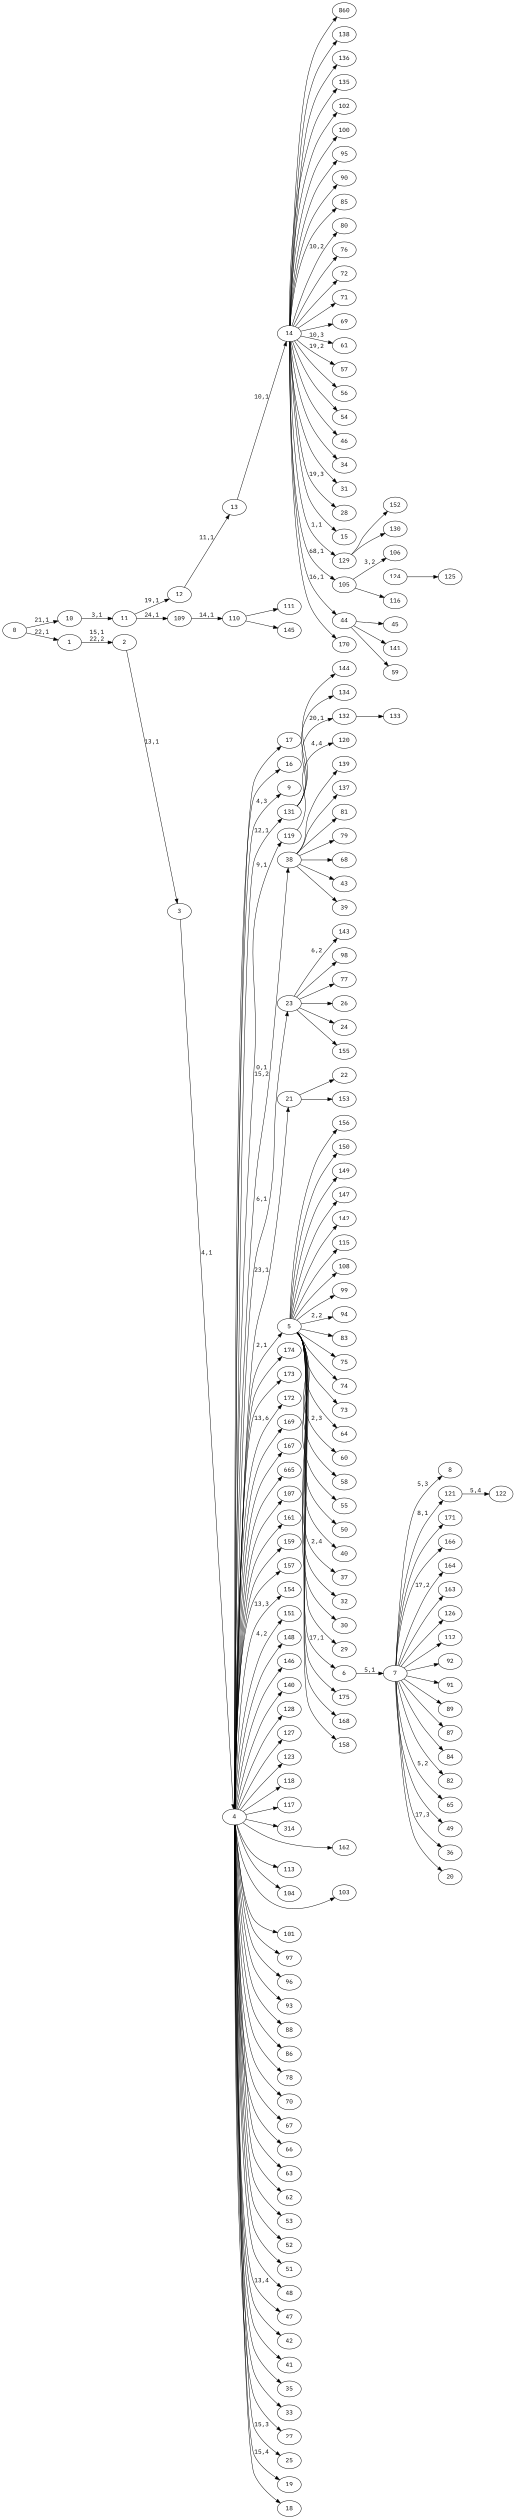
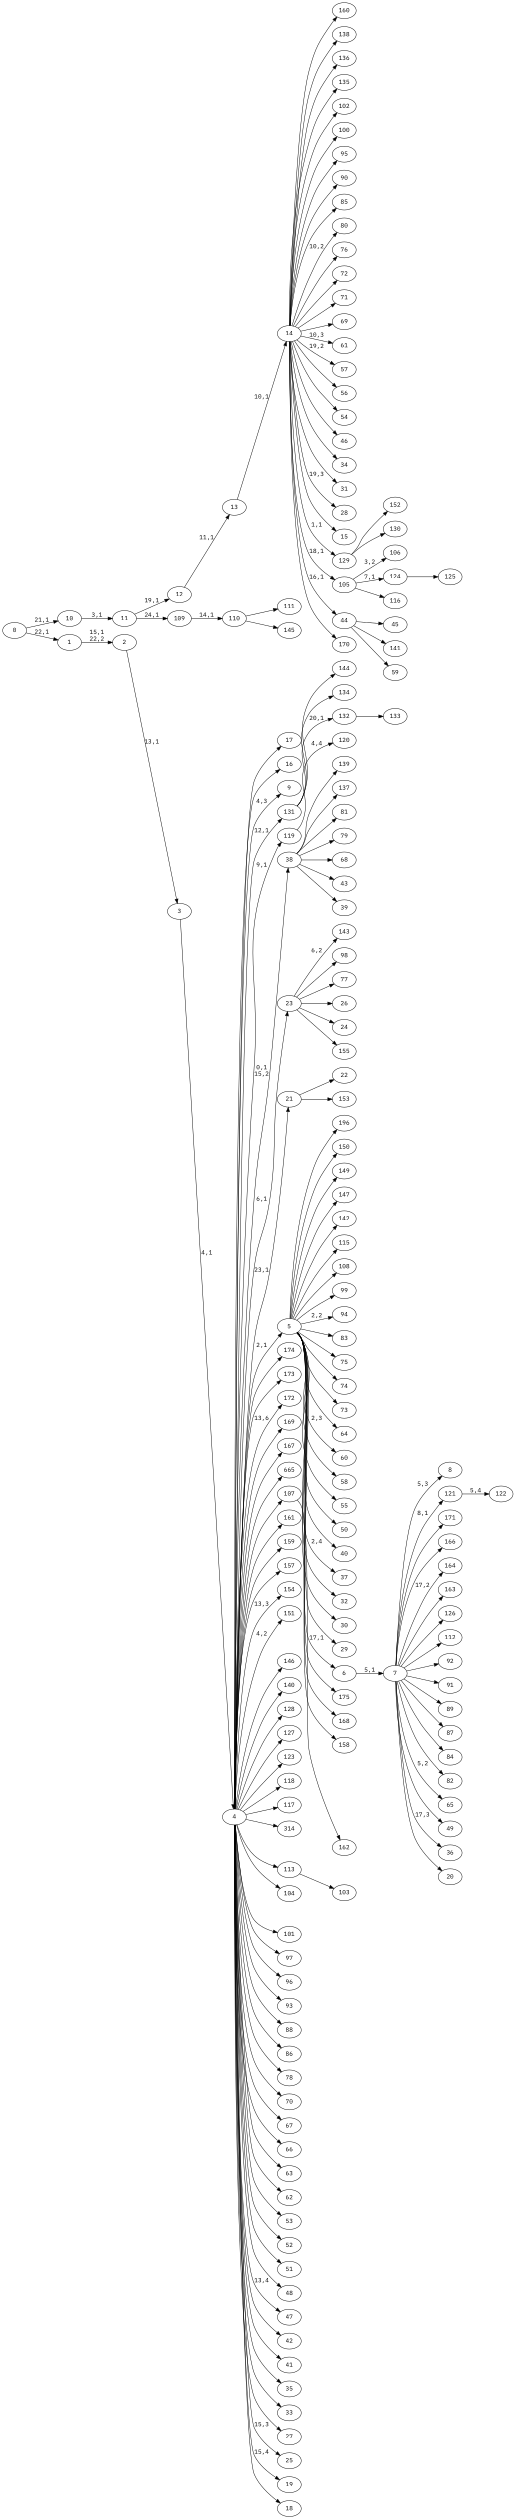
(344, 11) -> (344, 11)
(317, 551) -> (317, 551)
none -> (367, 581)
(344, 1123) -> (344, 1123)
(289, 1638) -> none
(283, 1842) -> (307, 1713)
(261, 1894) -> (315, 1880)
